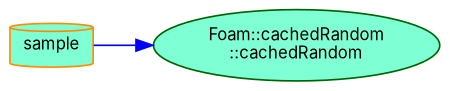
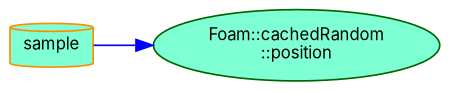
(297, 45) -> (297, 45)
